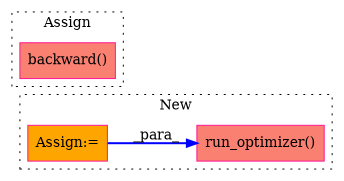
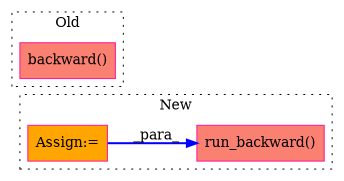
(68, 23) -> (68, 23)
(261, 143) -> (261, 143)
